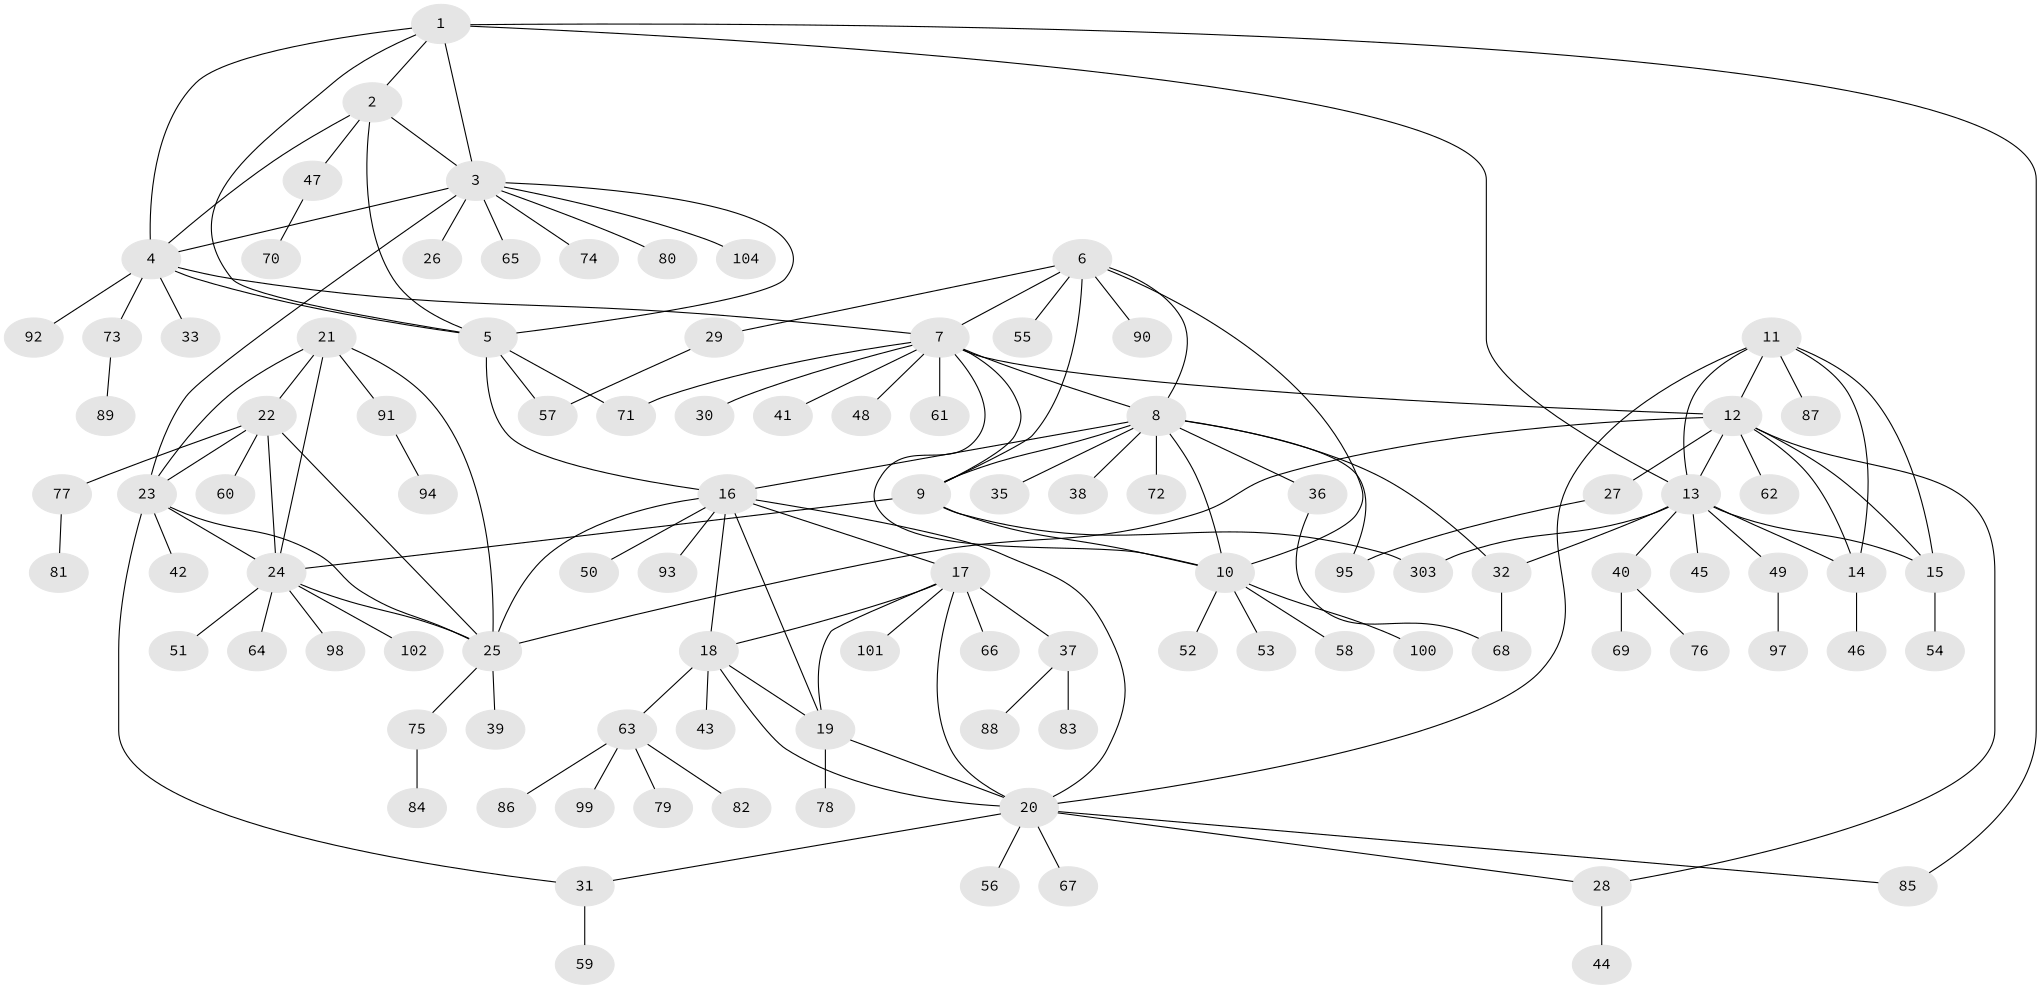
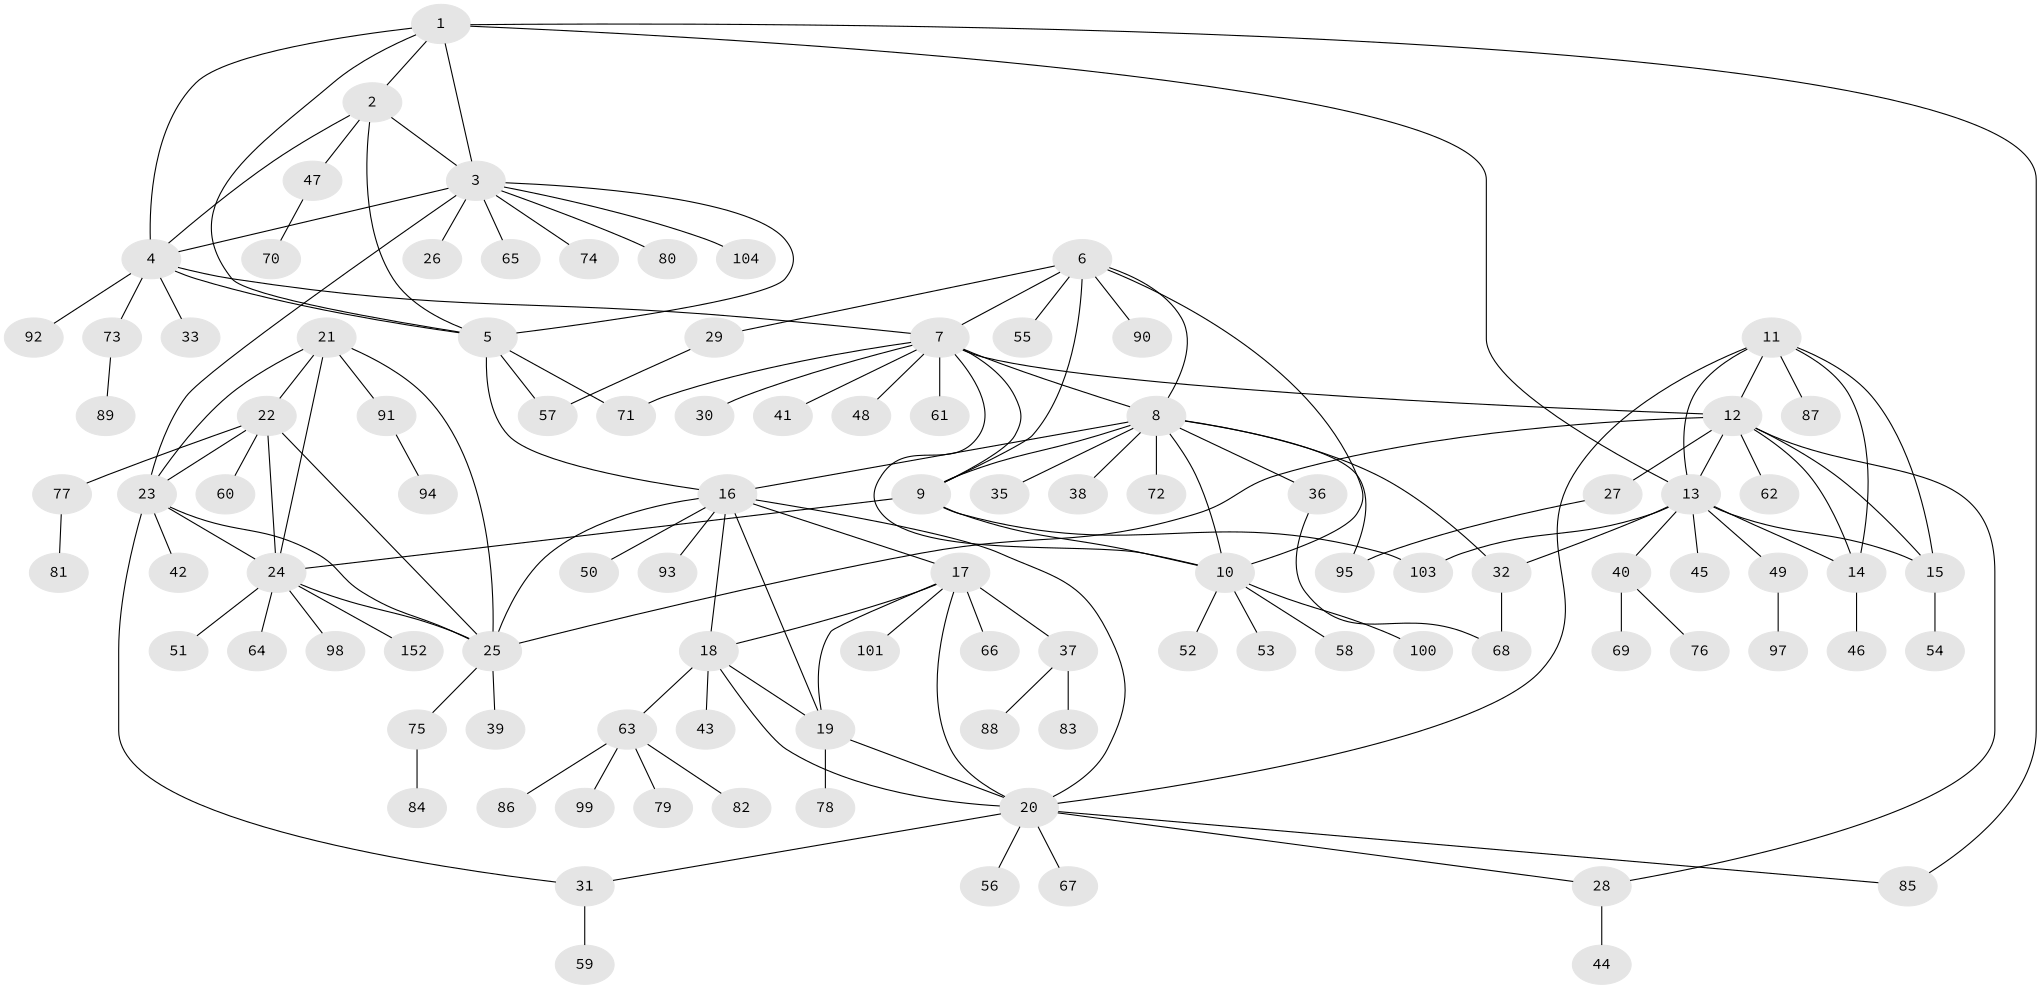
(1423, 573) -> (1423, 573)
(414, 651) -> (414, 651)
